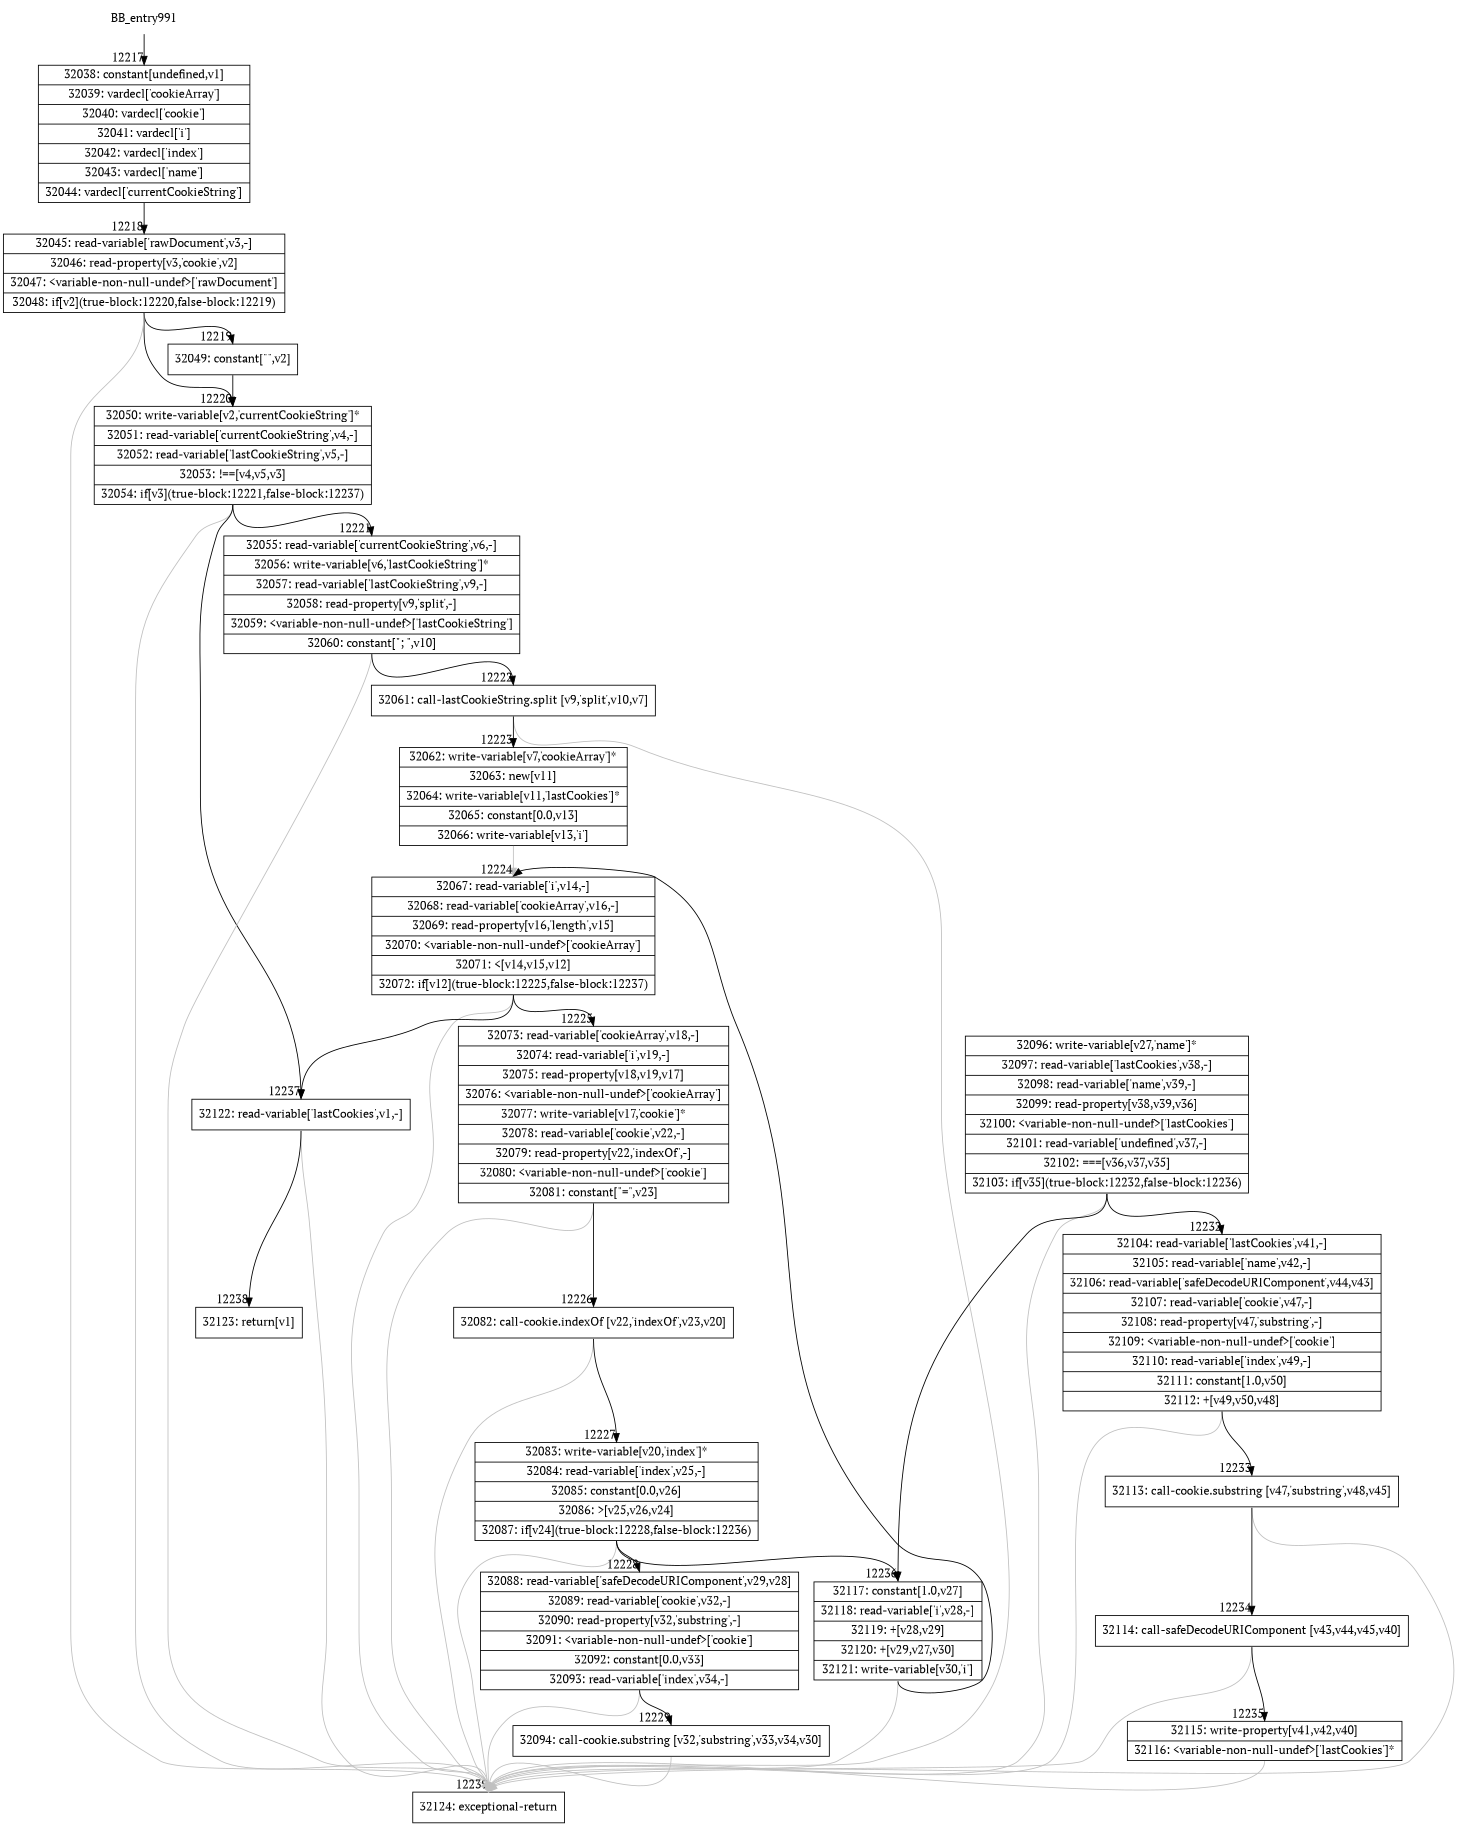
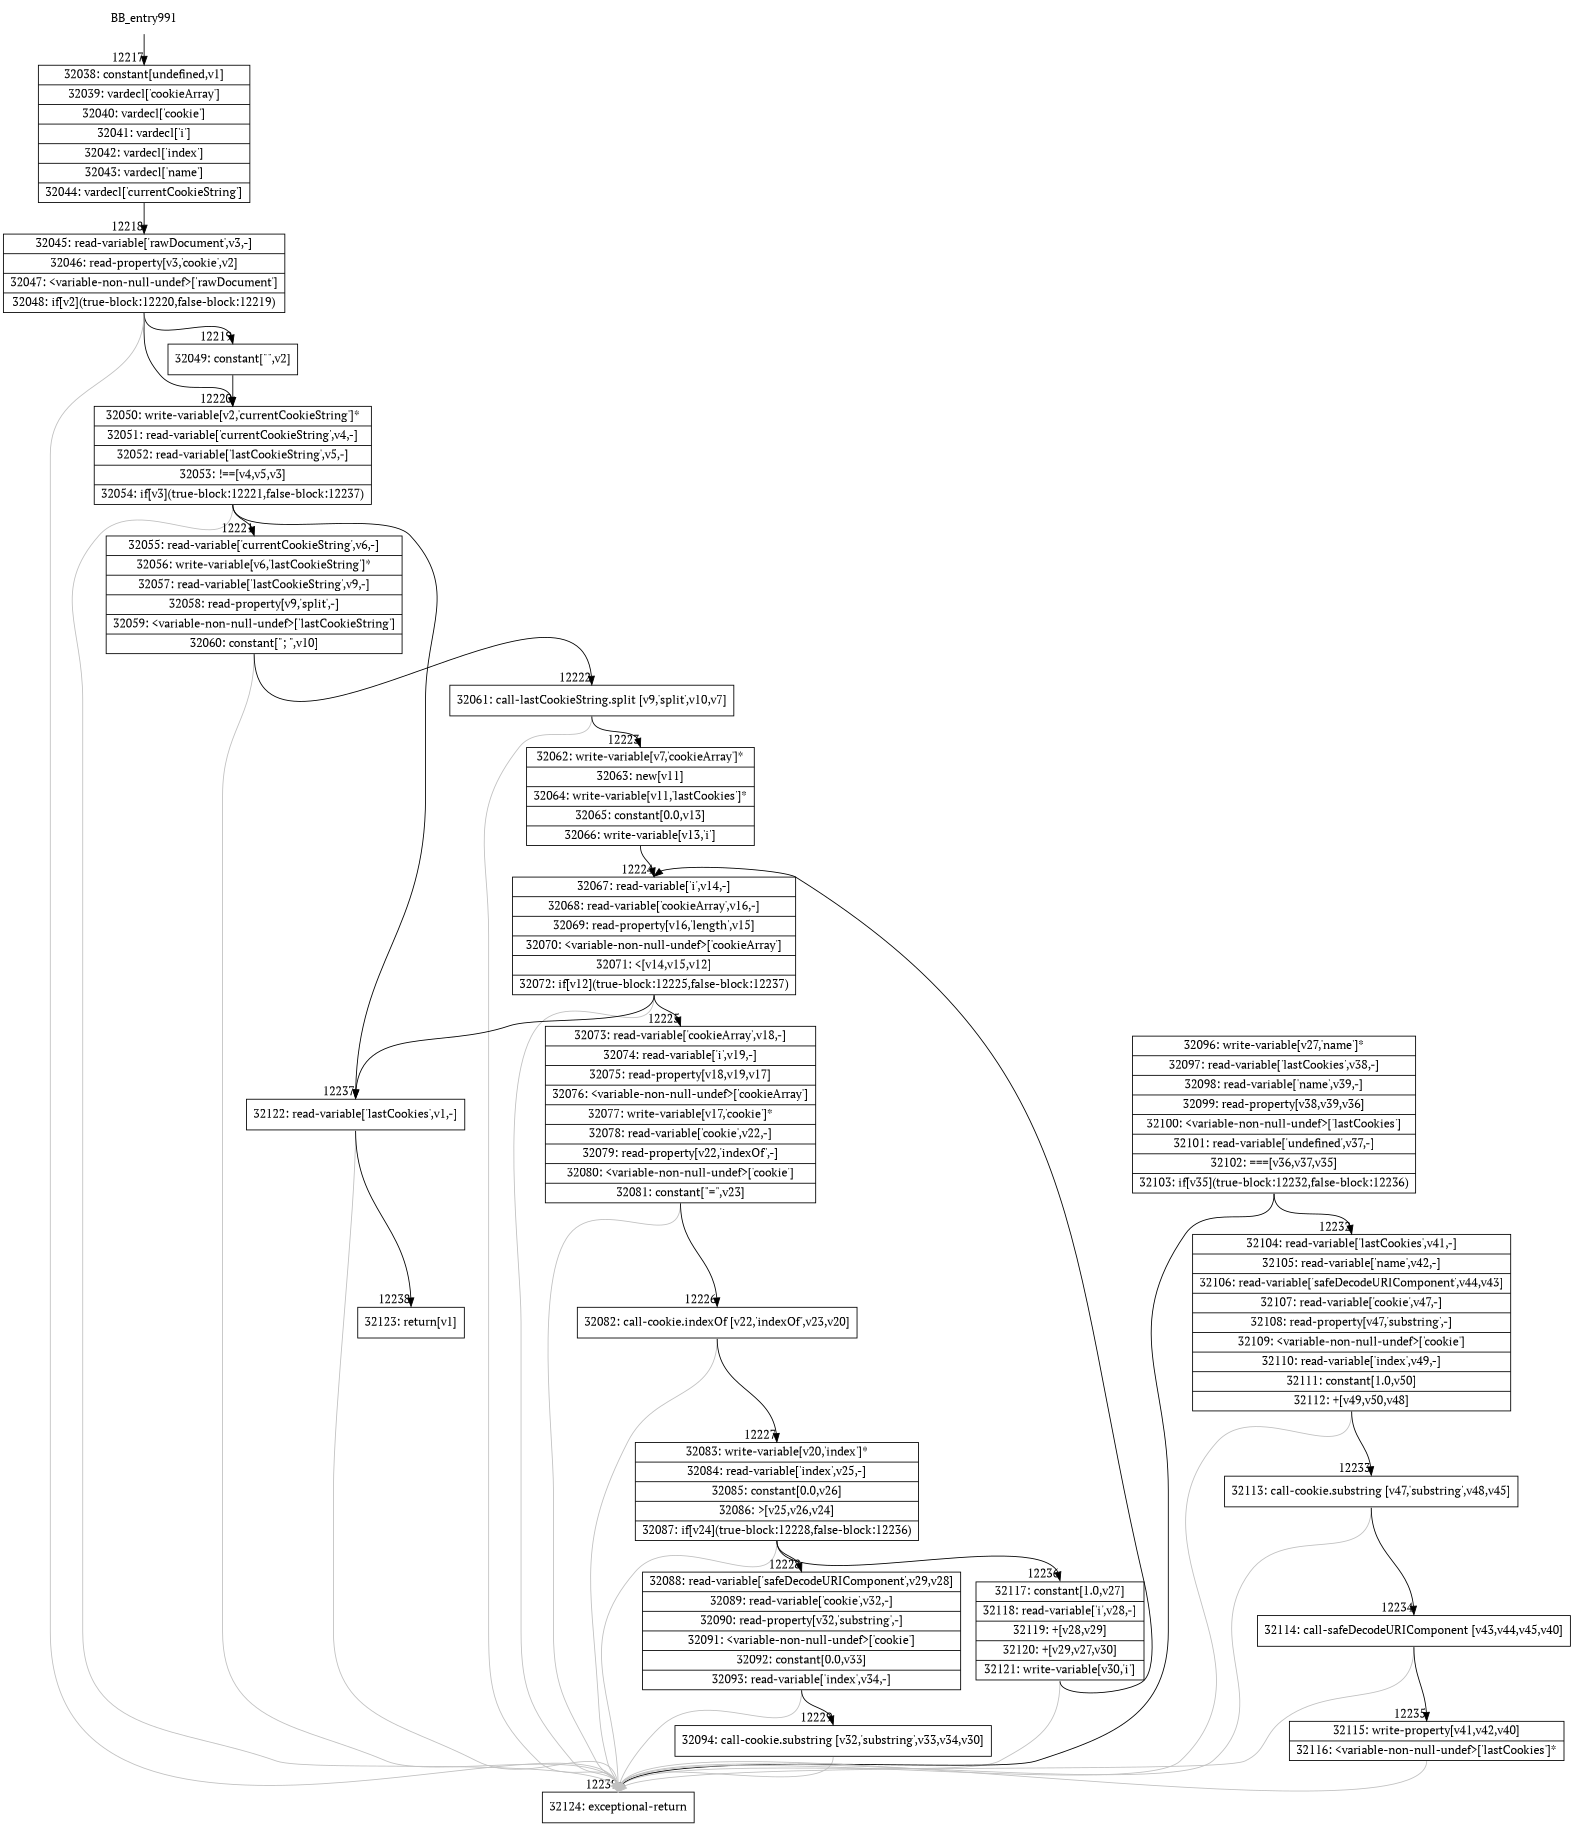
(513, 857) -> (644, 858)
(944, 1344) -> none
(1041, 1728) -> (1159, 1683)
